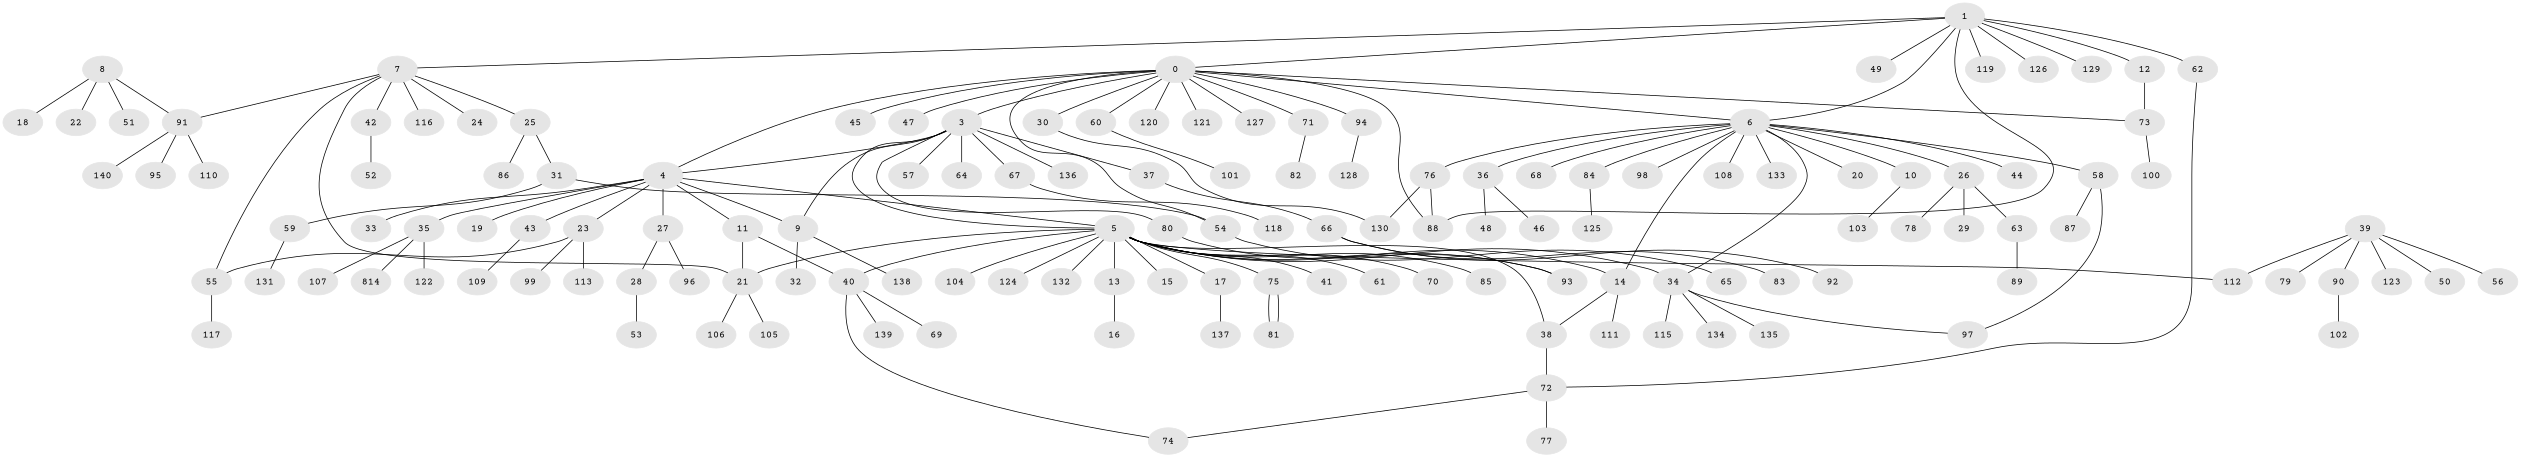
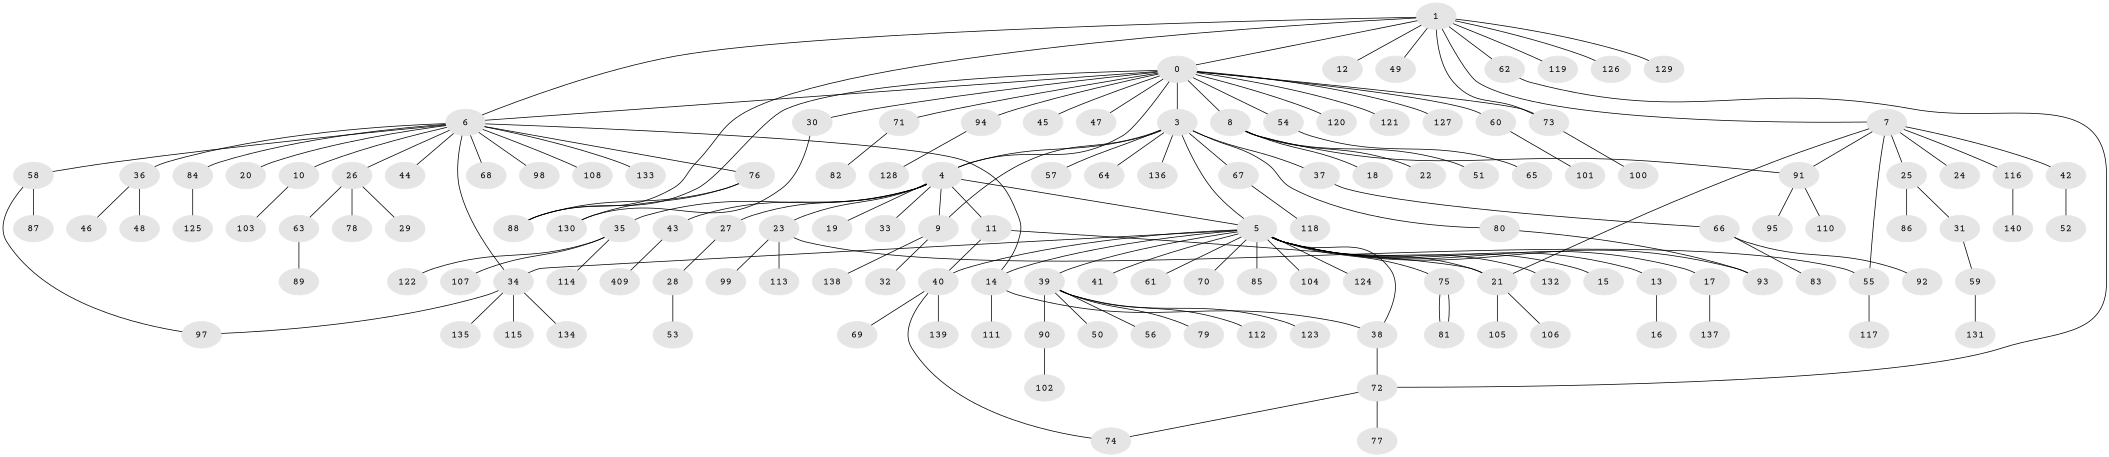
none -> (1204, 96)
(2145, 96) -> (1465, 92)
(142, 149) -> (2013, 202)
(875, 195) -> none
(1643, 263) -> (1148, 248)
(371, 282) -> (567, 282)
(477, 282) -> (620, 282)
(690, 282) -> none
